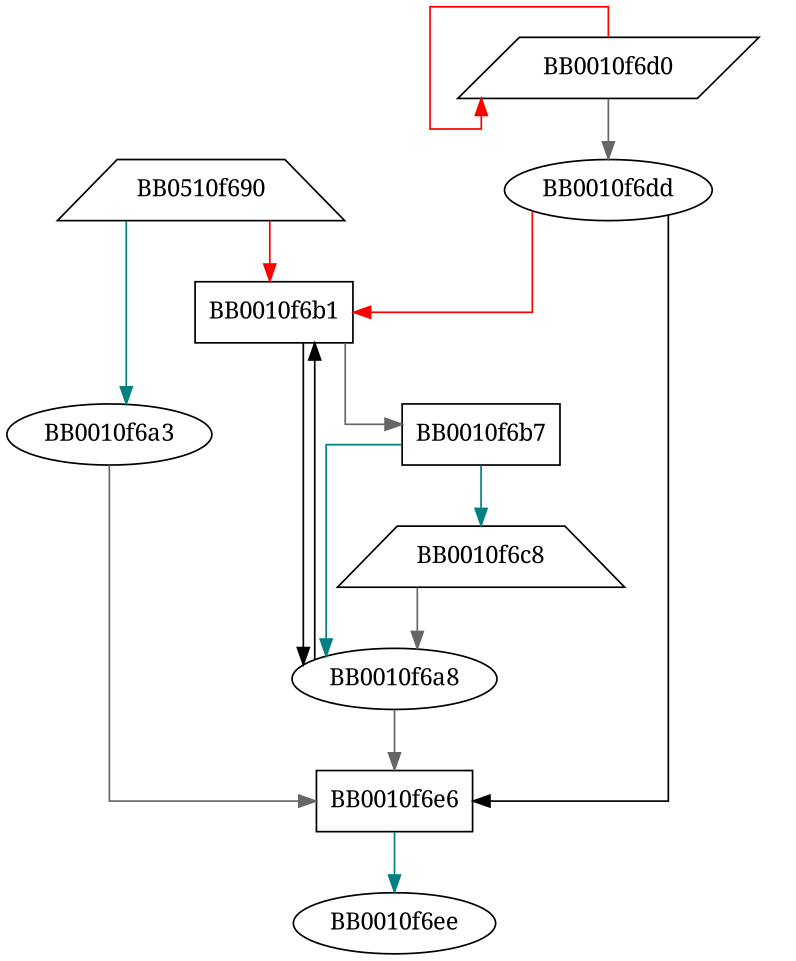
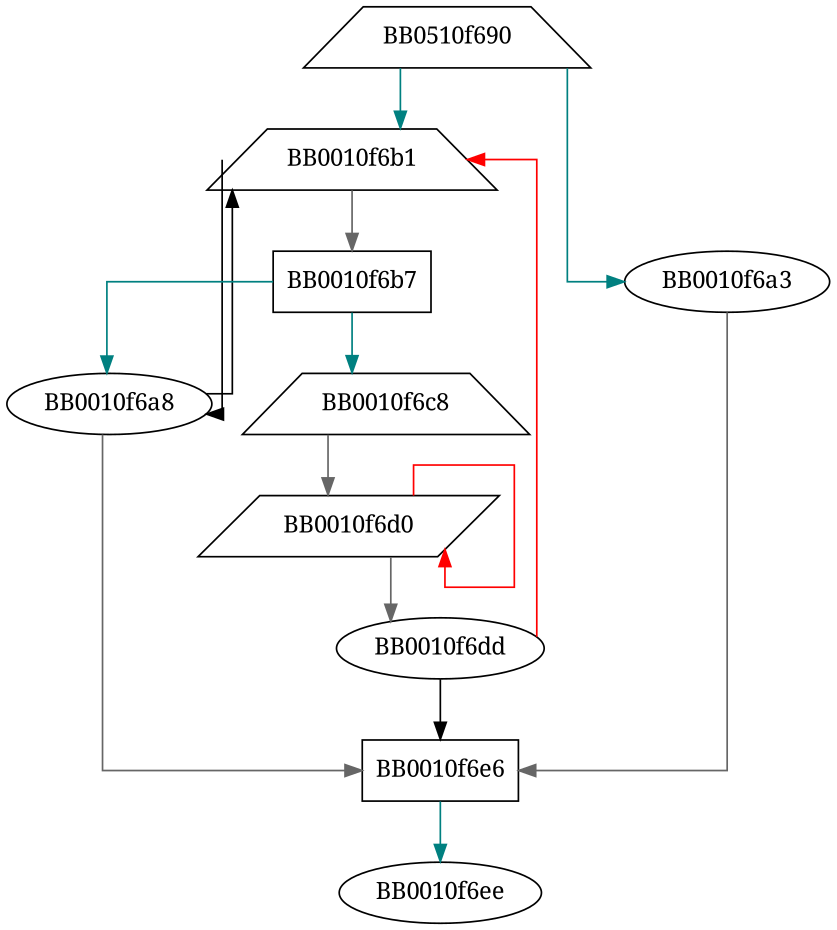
(270, 242) -> (400, 90)
(274, 312) -> (352, 160)
(417, 610) -> (328, 456)
